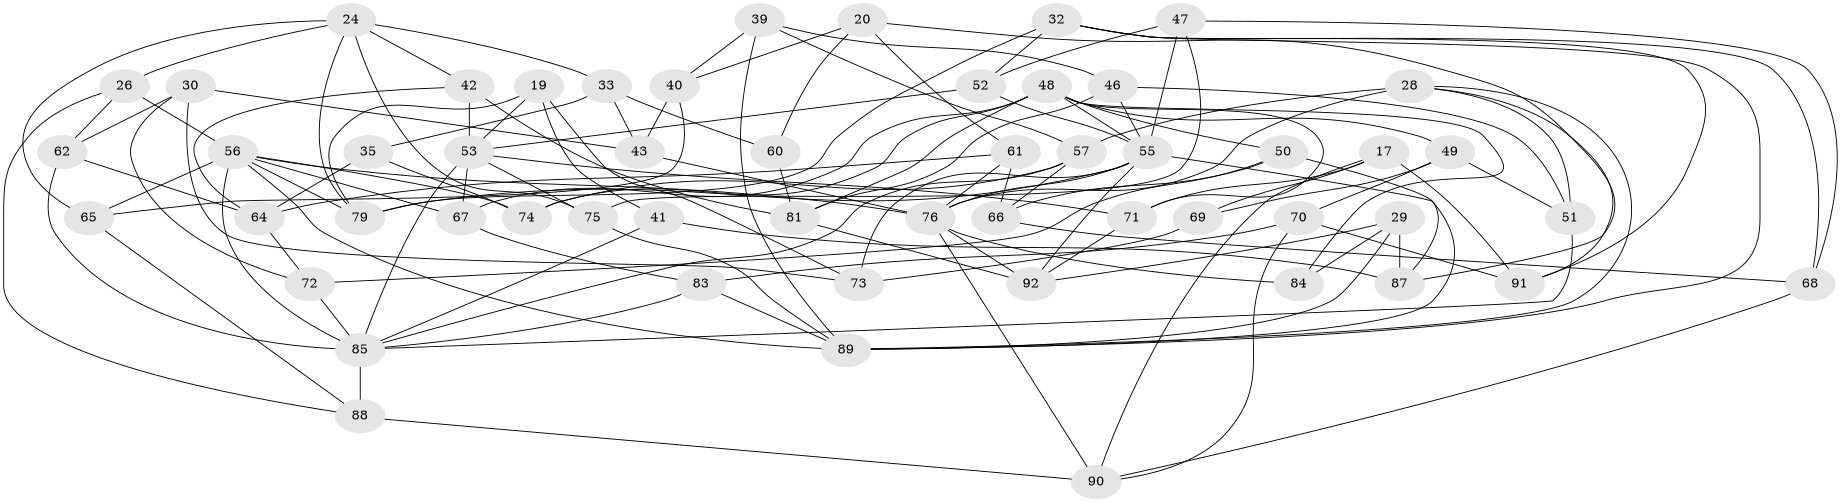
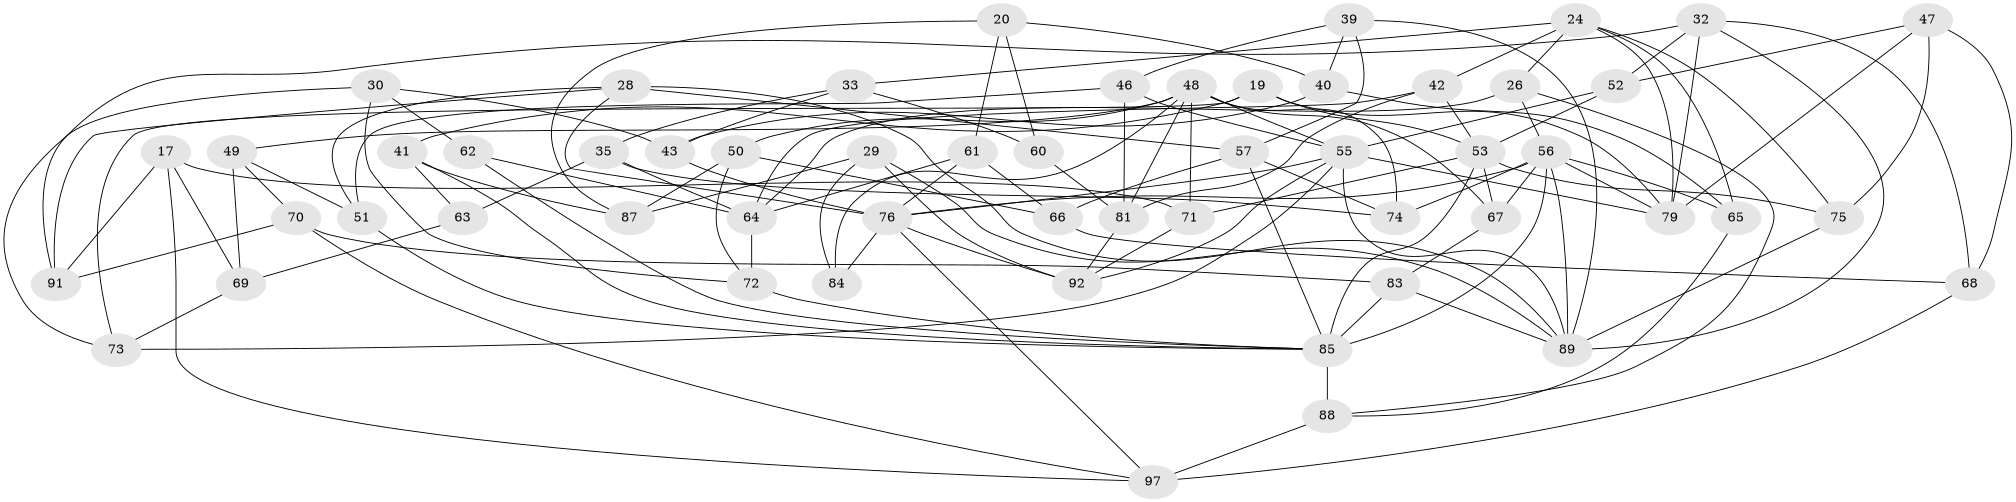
(1165, 81) -> (1799, 119)
(93, 119) -> (1115, 108)
none -> (463, 218)
(1096, 482) -> (1153, 482)
